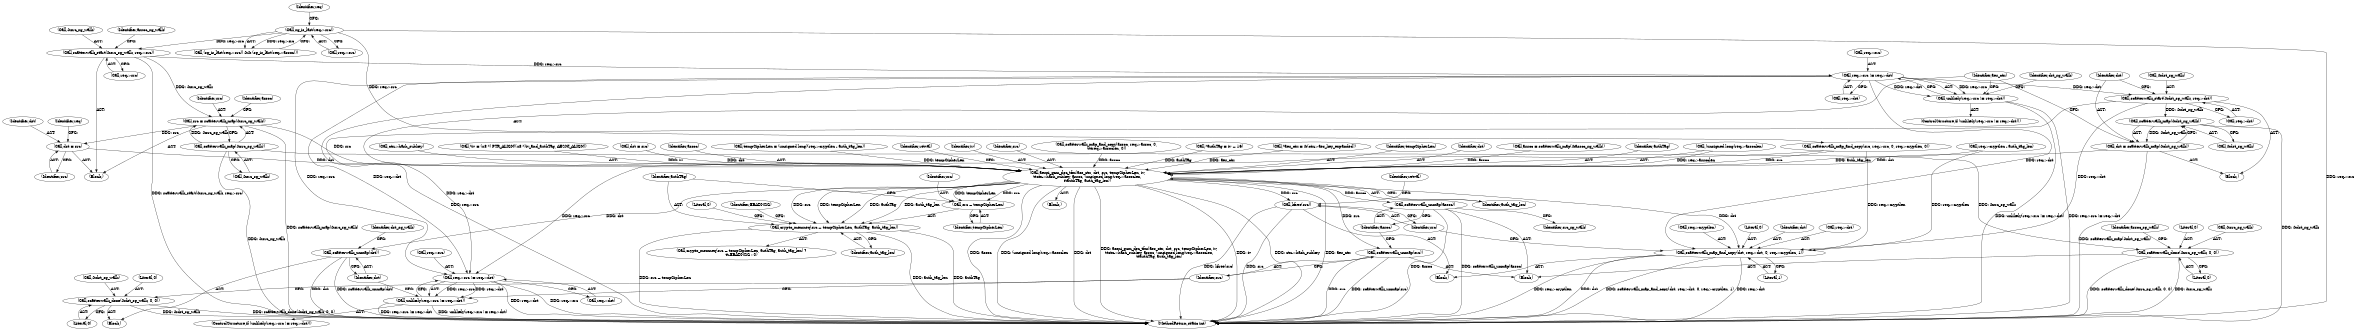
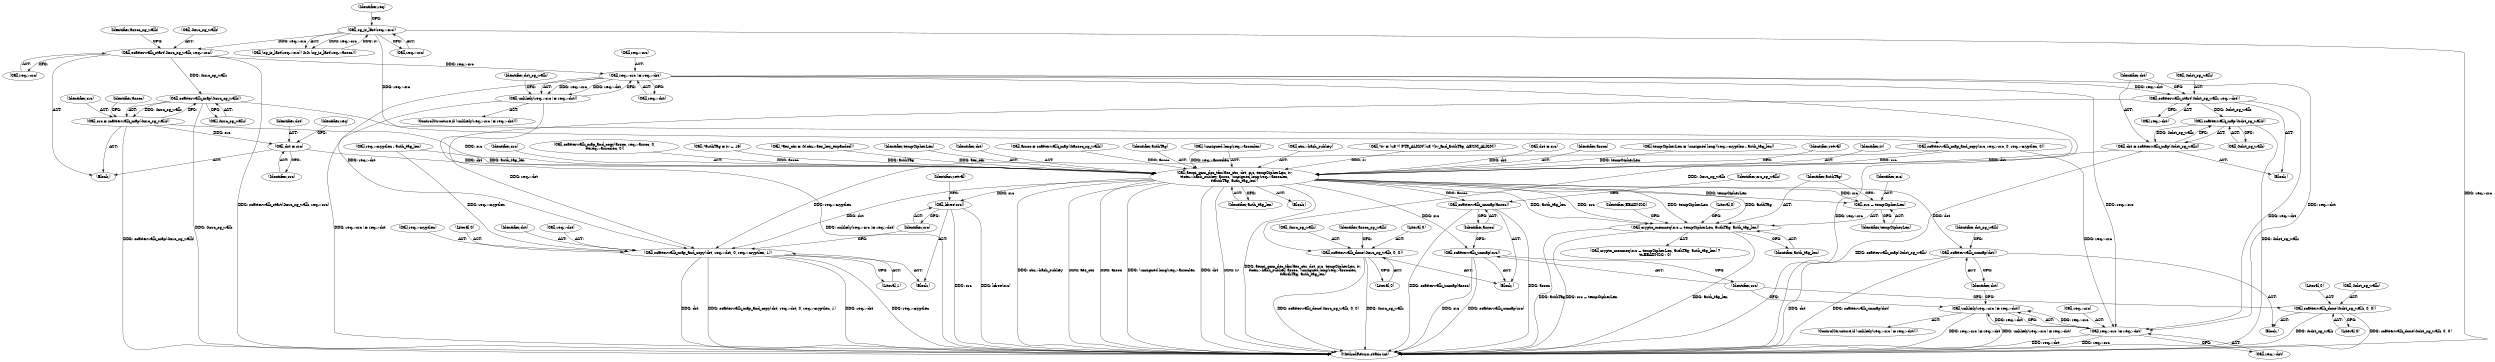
(305, 42) -> (370, 42)
(1990, 76) -> none
(175, 87) -> (185, 75)
(1505, 211) -> (1639, 189)
